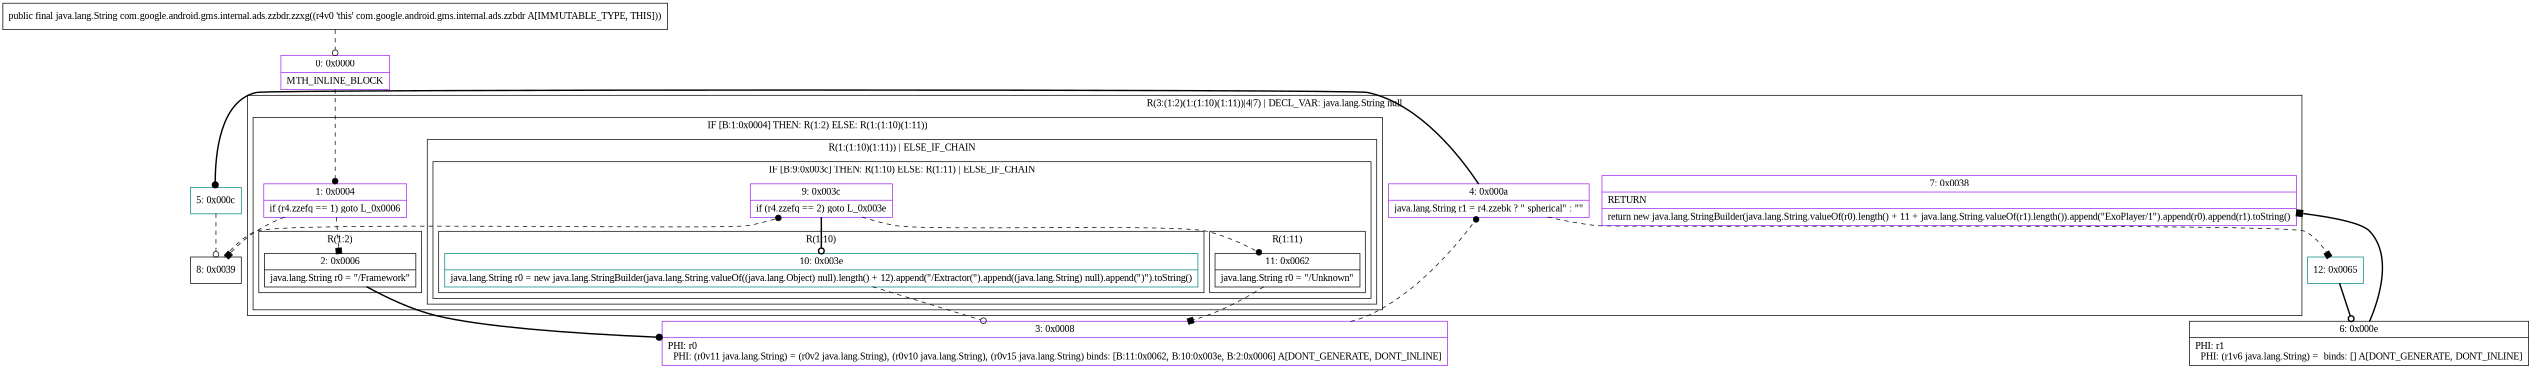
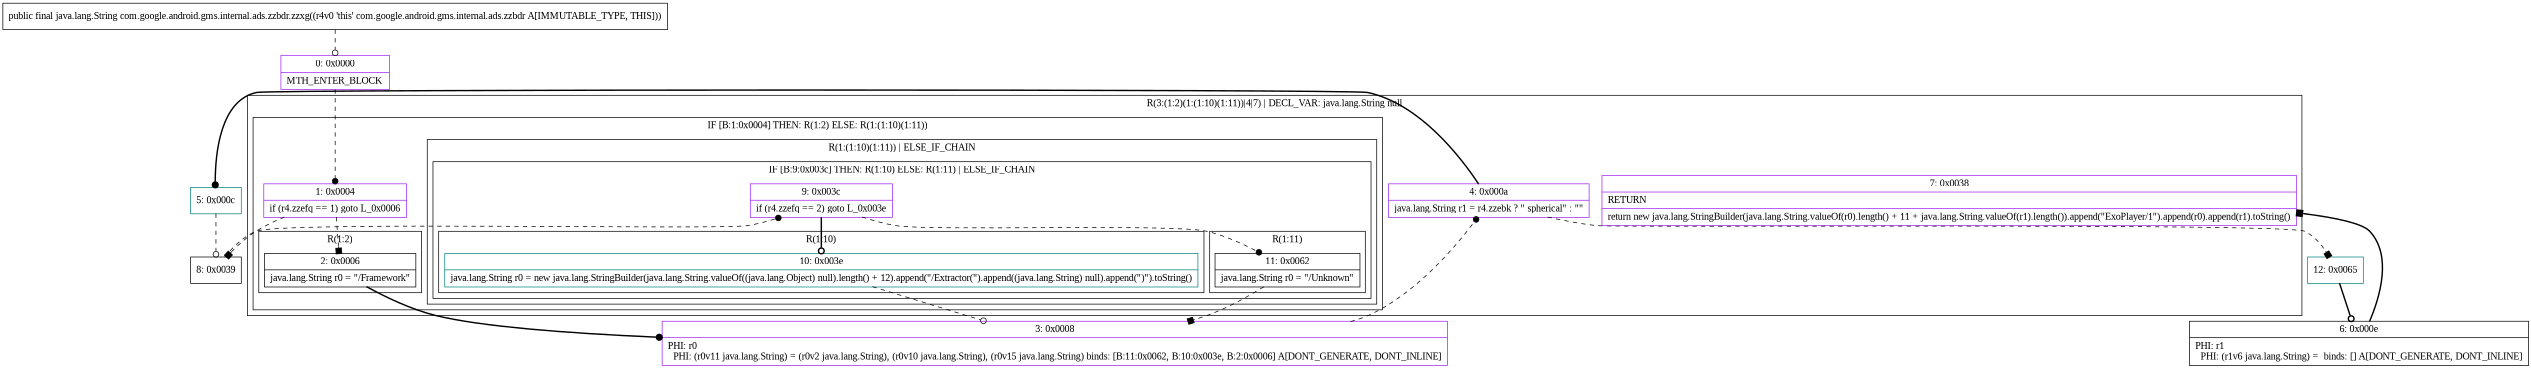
(335, 81) -> (334, 81)
